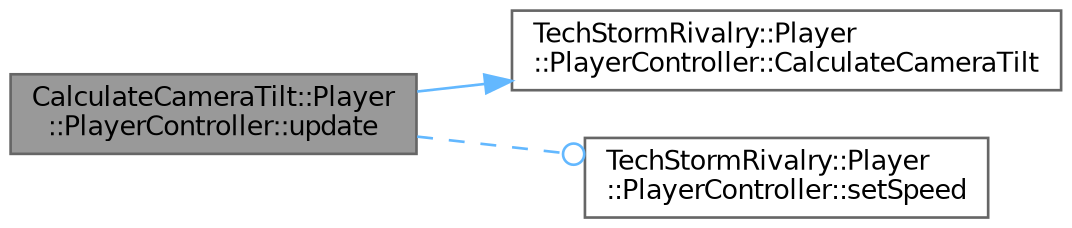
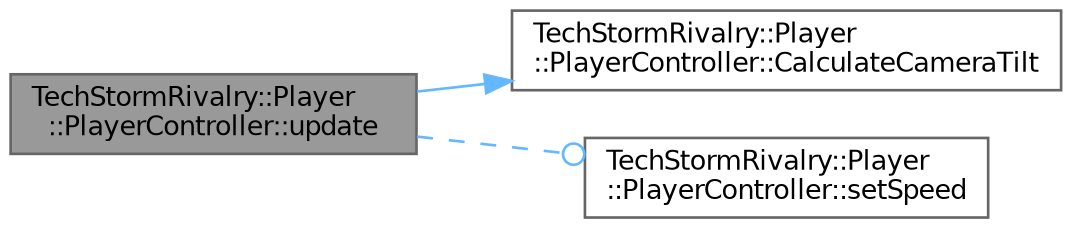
(214, 114) -> (214, 114)
